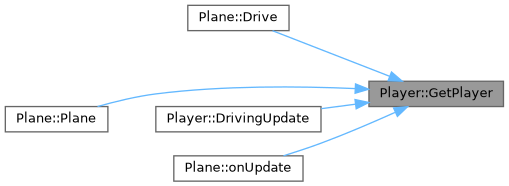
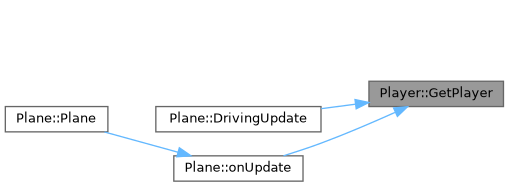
(238, 18) -> none
(226, 88) -> (141, 142)
(238, 119) -> (238, 119)
